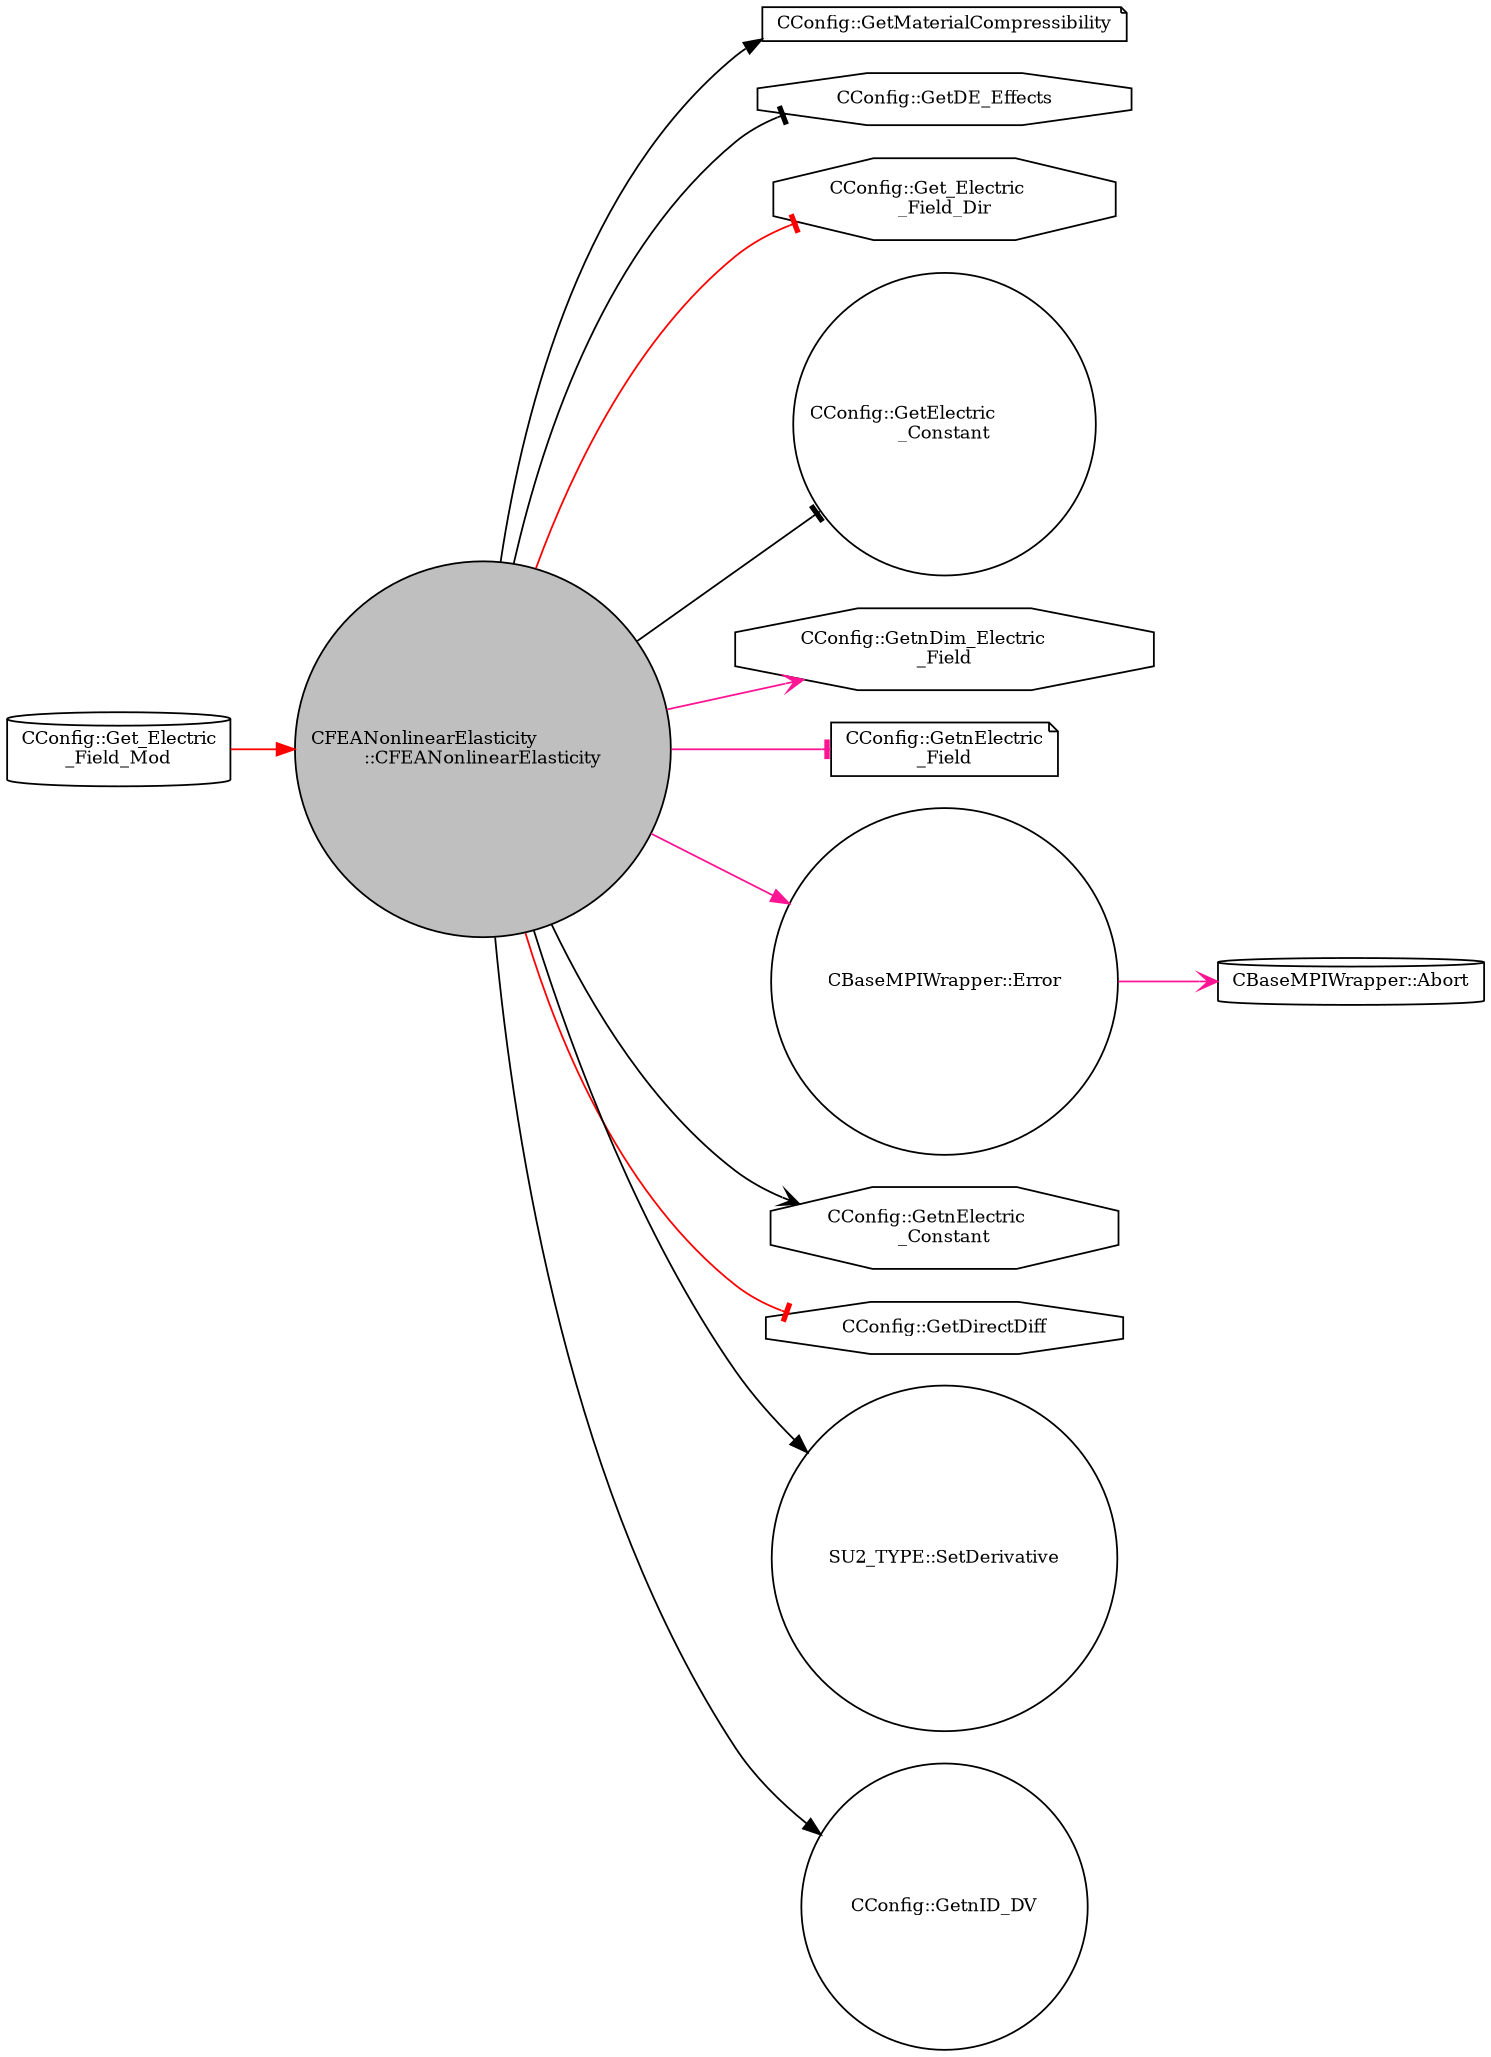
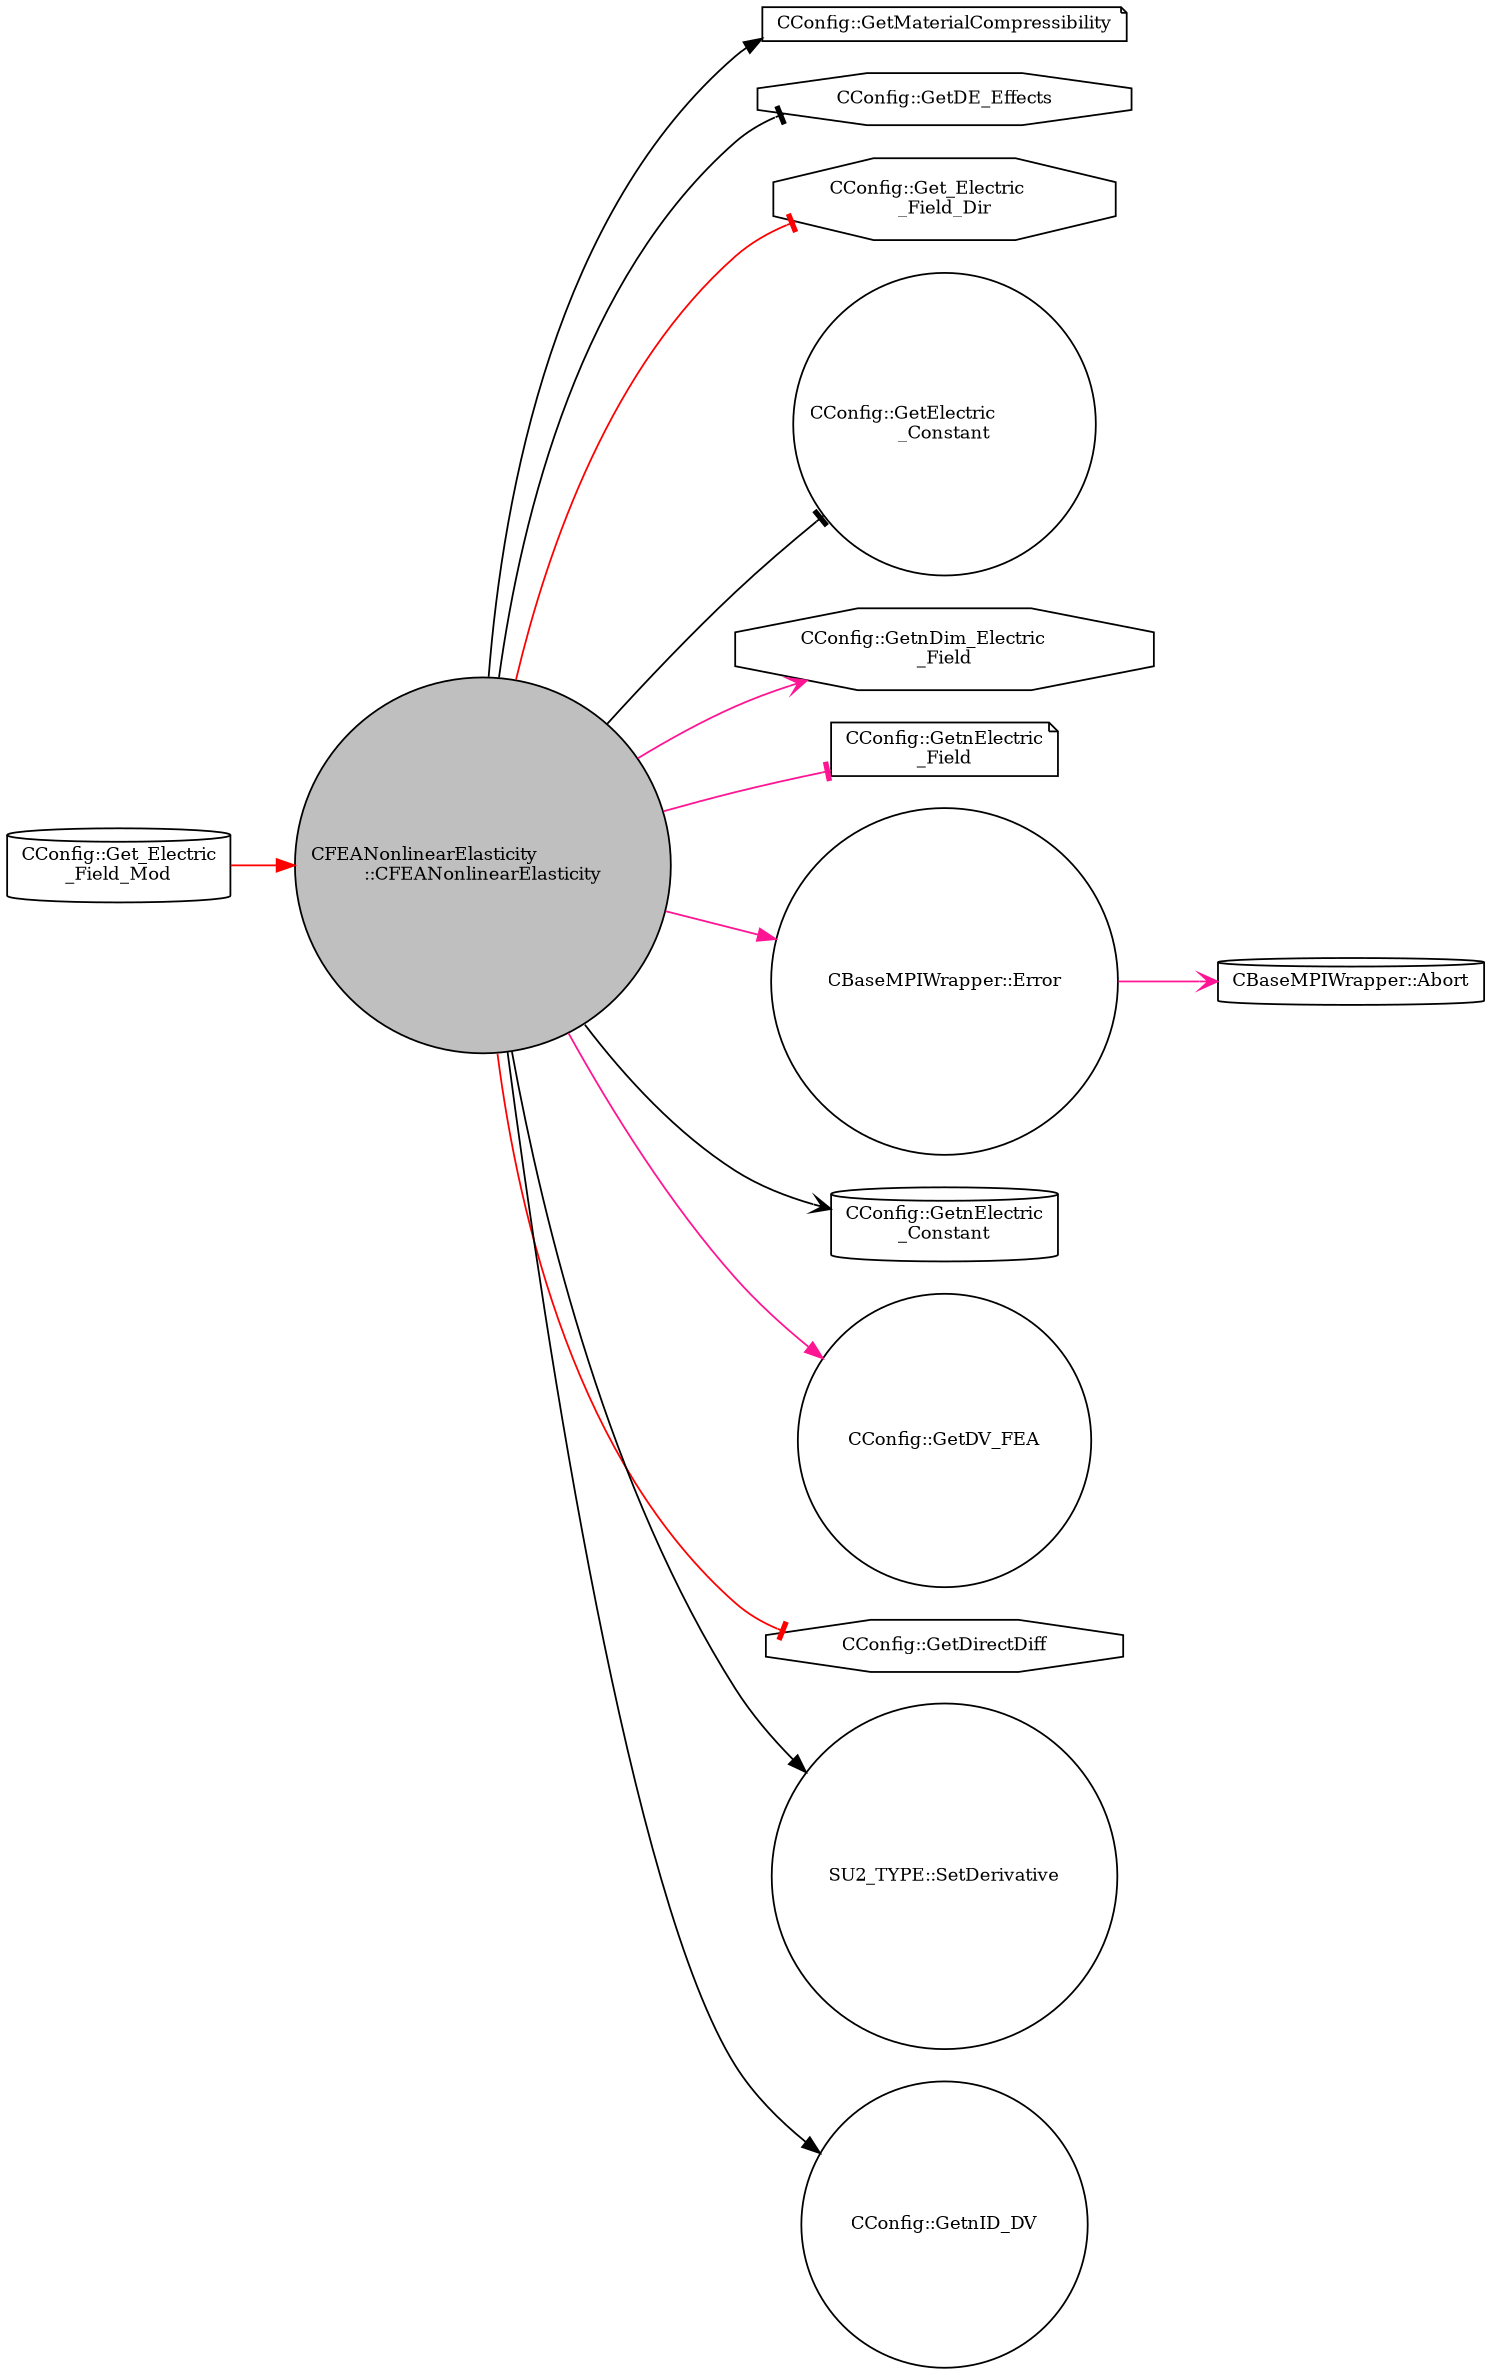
(945, 1228) -> (945, 1224)
none -> (945, 1441)
